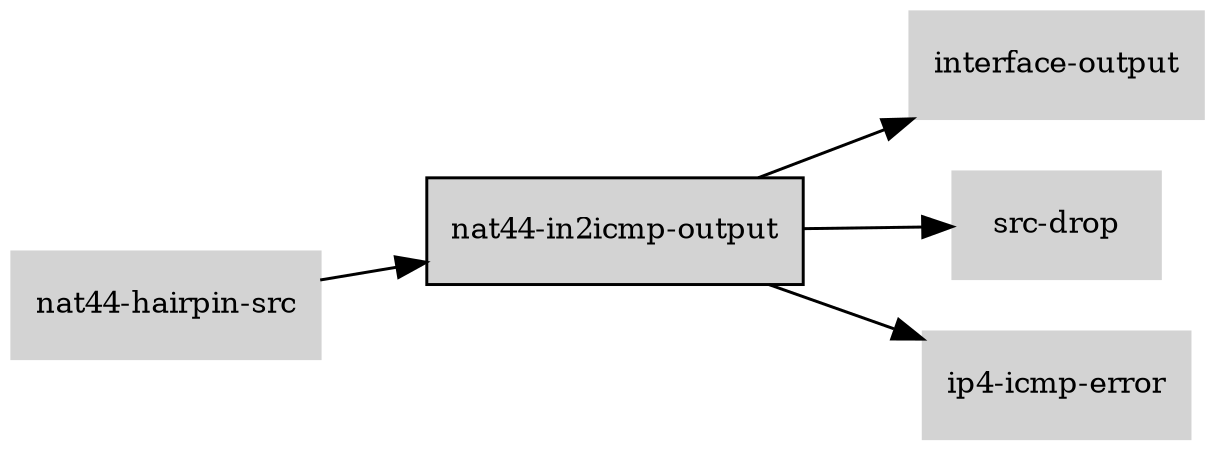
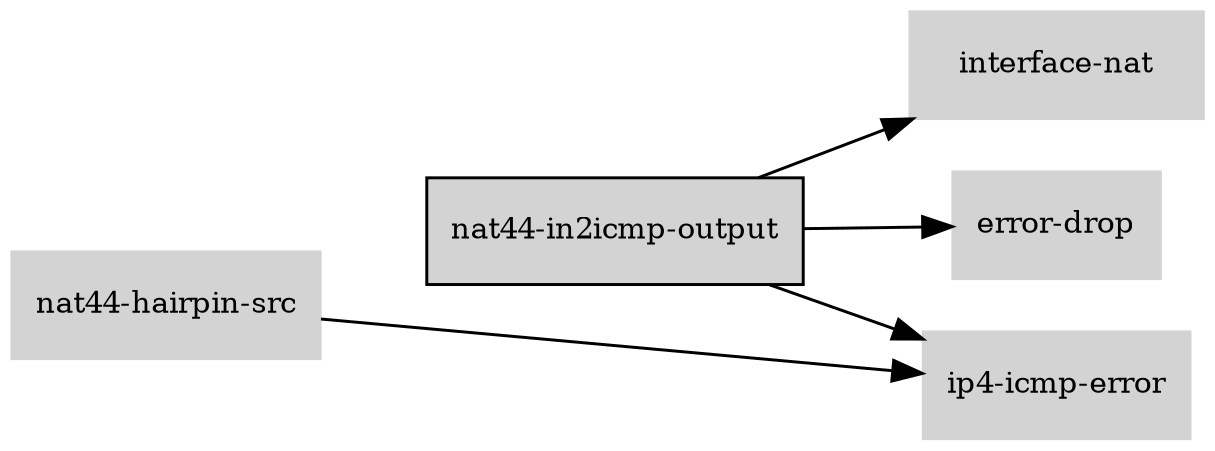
(1057, 65) -> (1057, 65)
(1057, 225) -> (1057, 225)
(358, 274) -> (606, 345)
